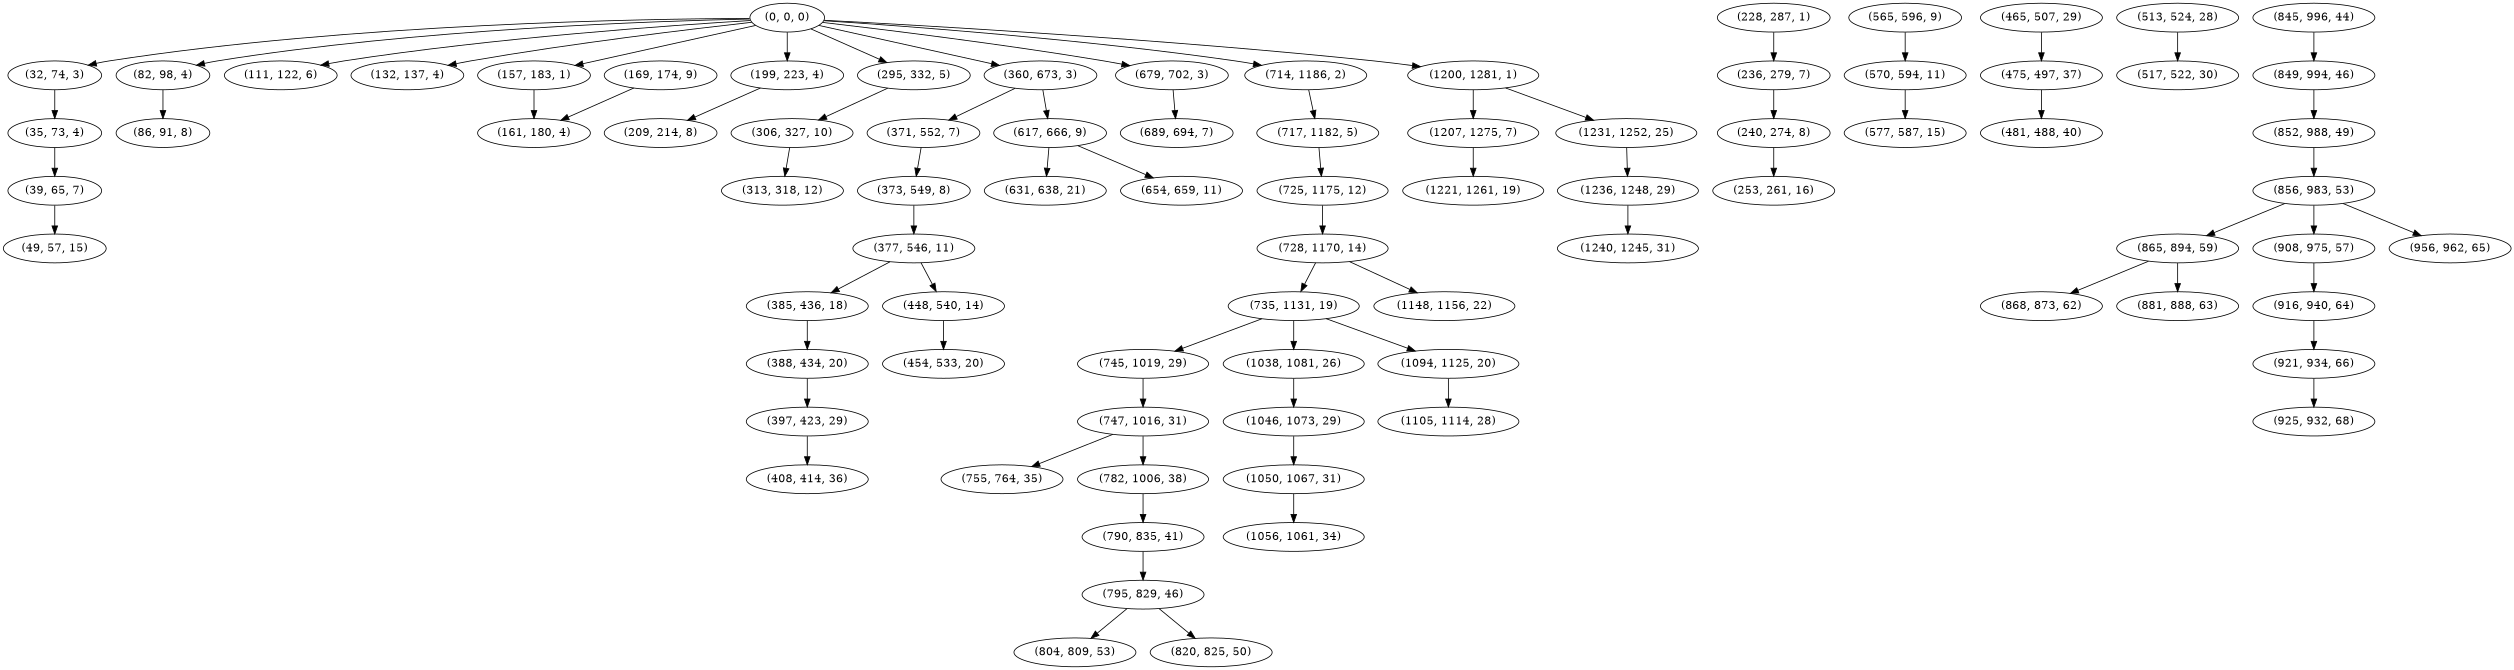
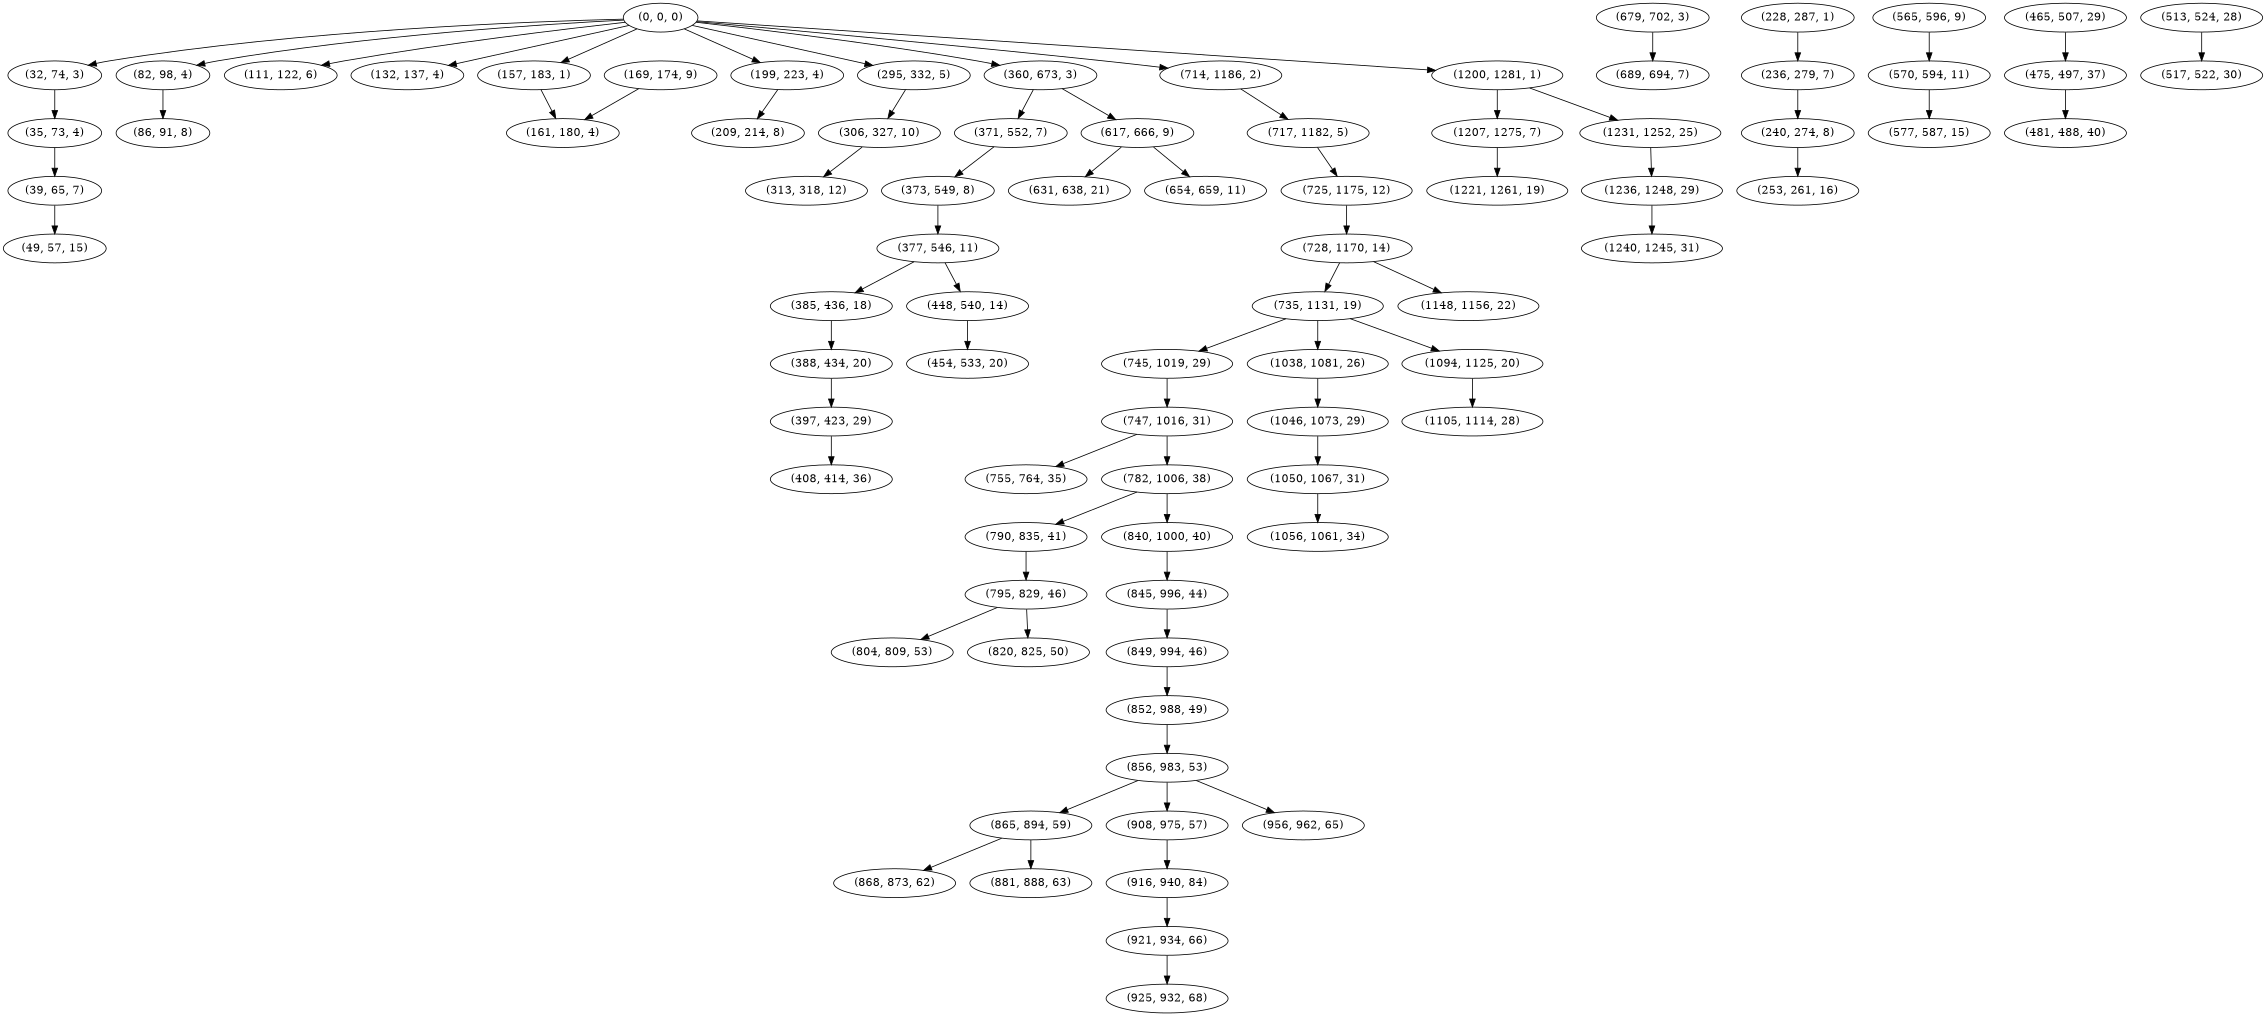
(973, 41) -> none
(2314, 306) -> (1167, 883)
none -> (1167, 537)
